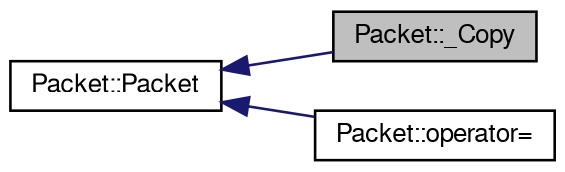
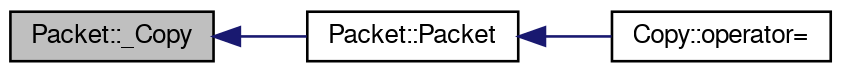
(291, 59) -> (273, 36)
(435, 135) -> (721, 36)
